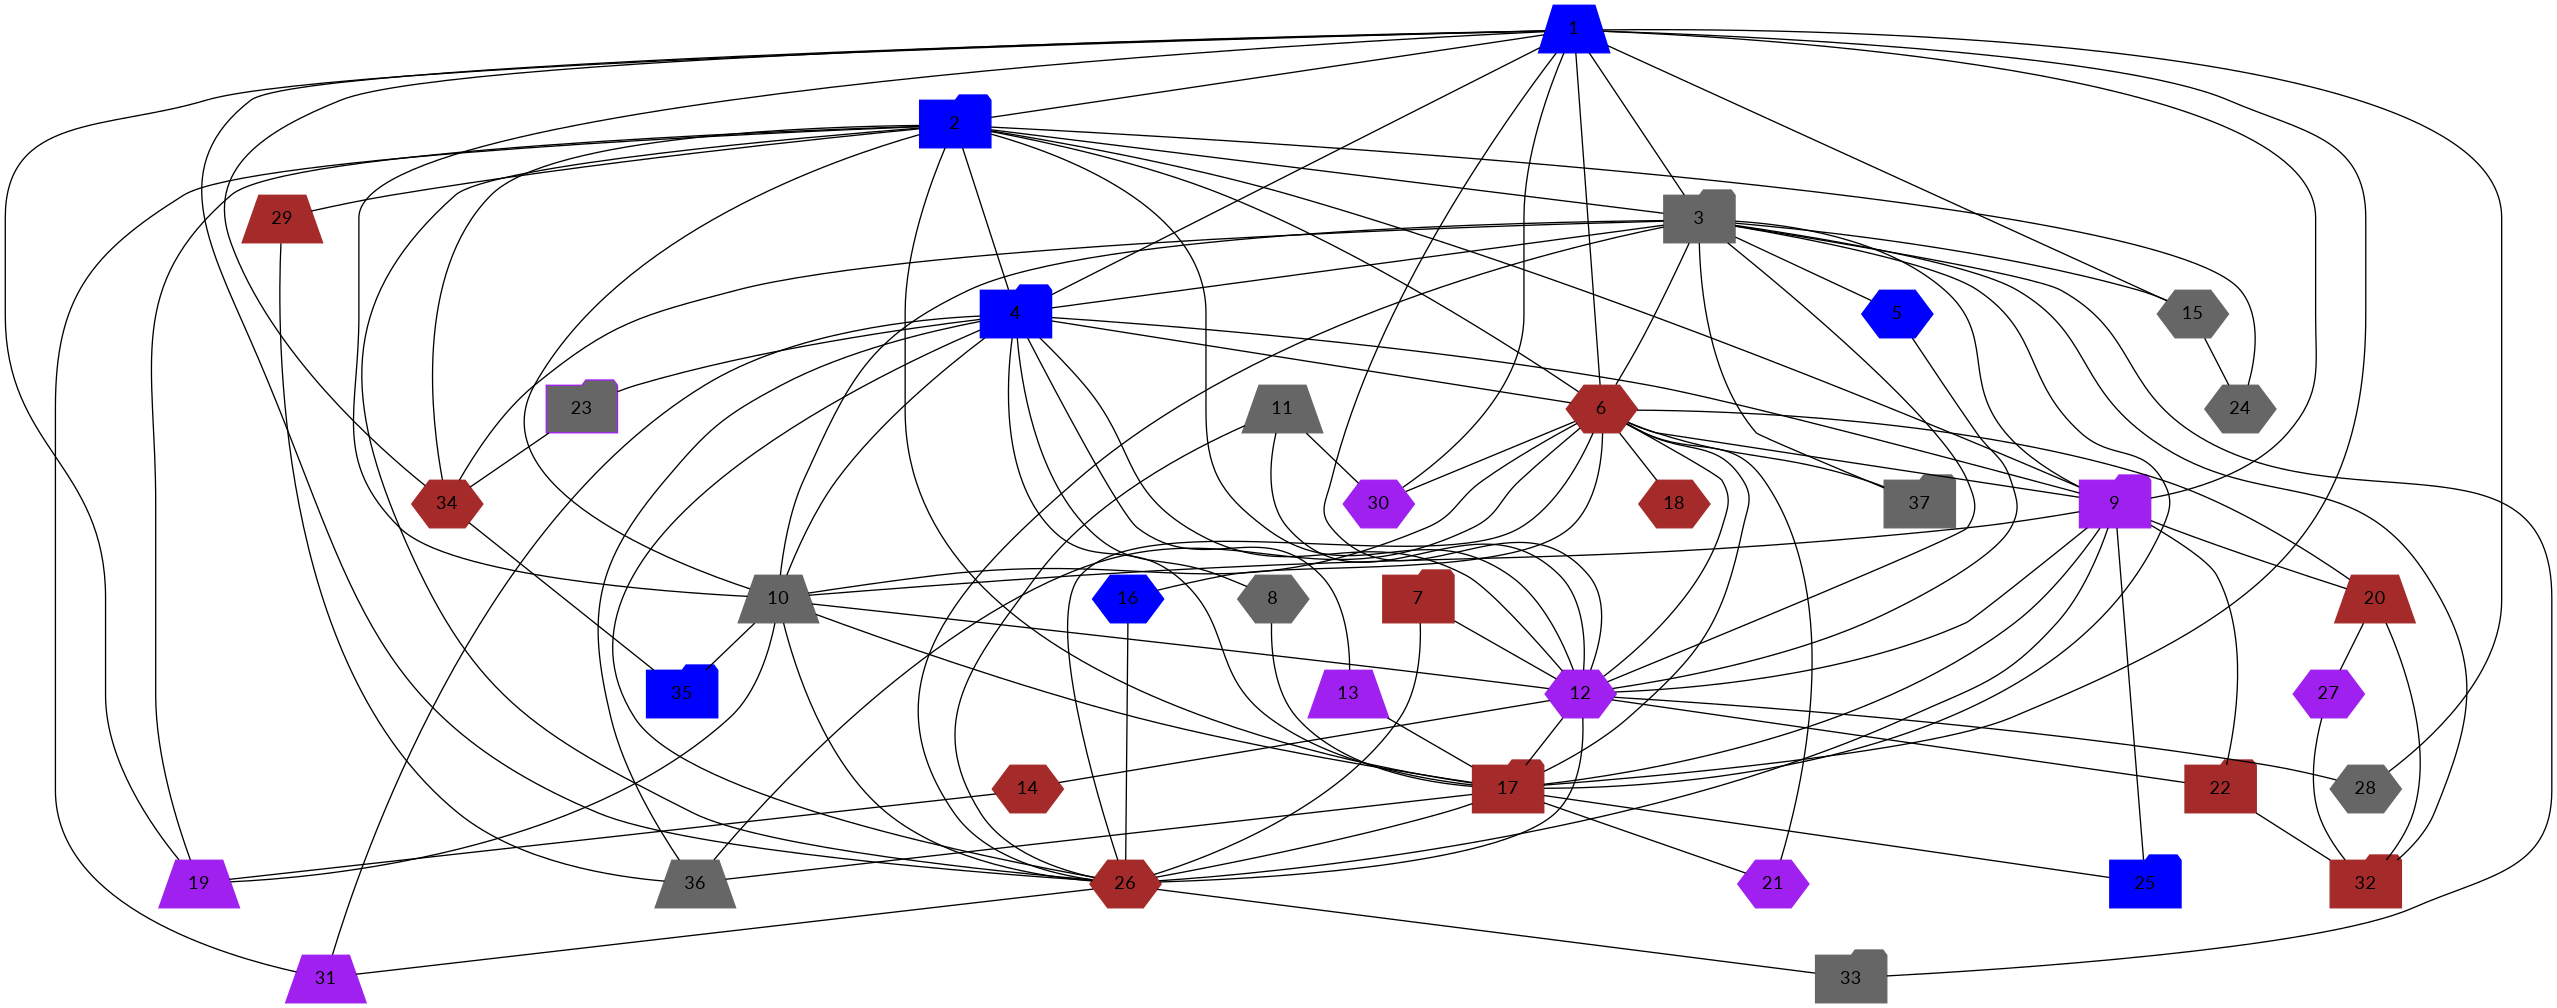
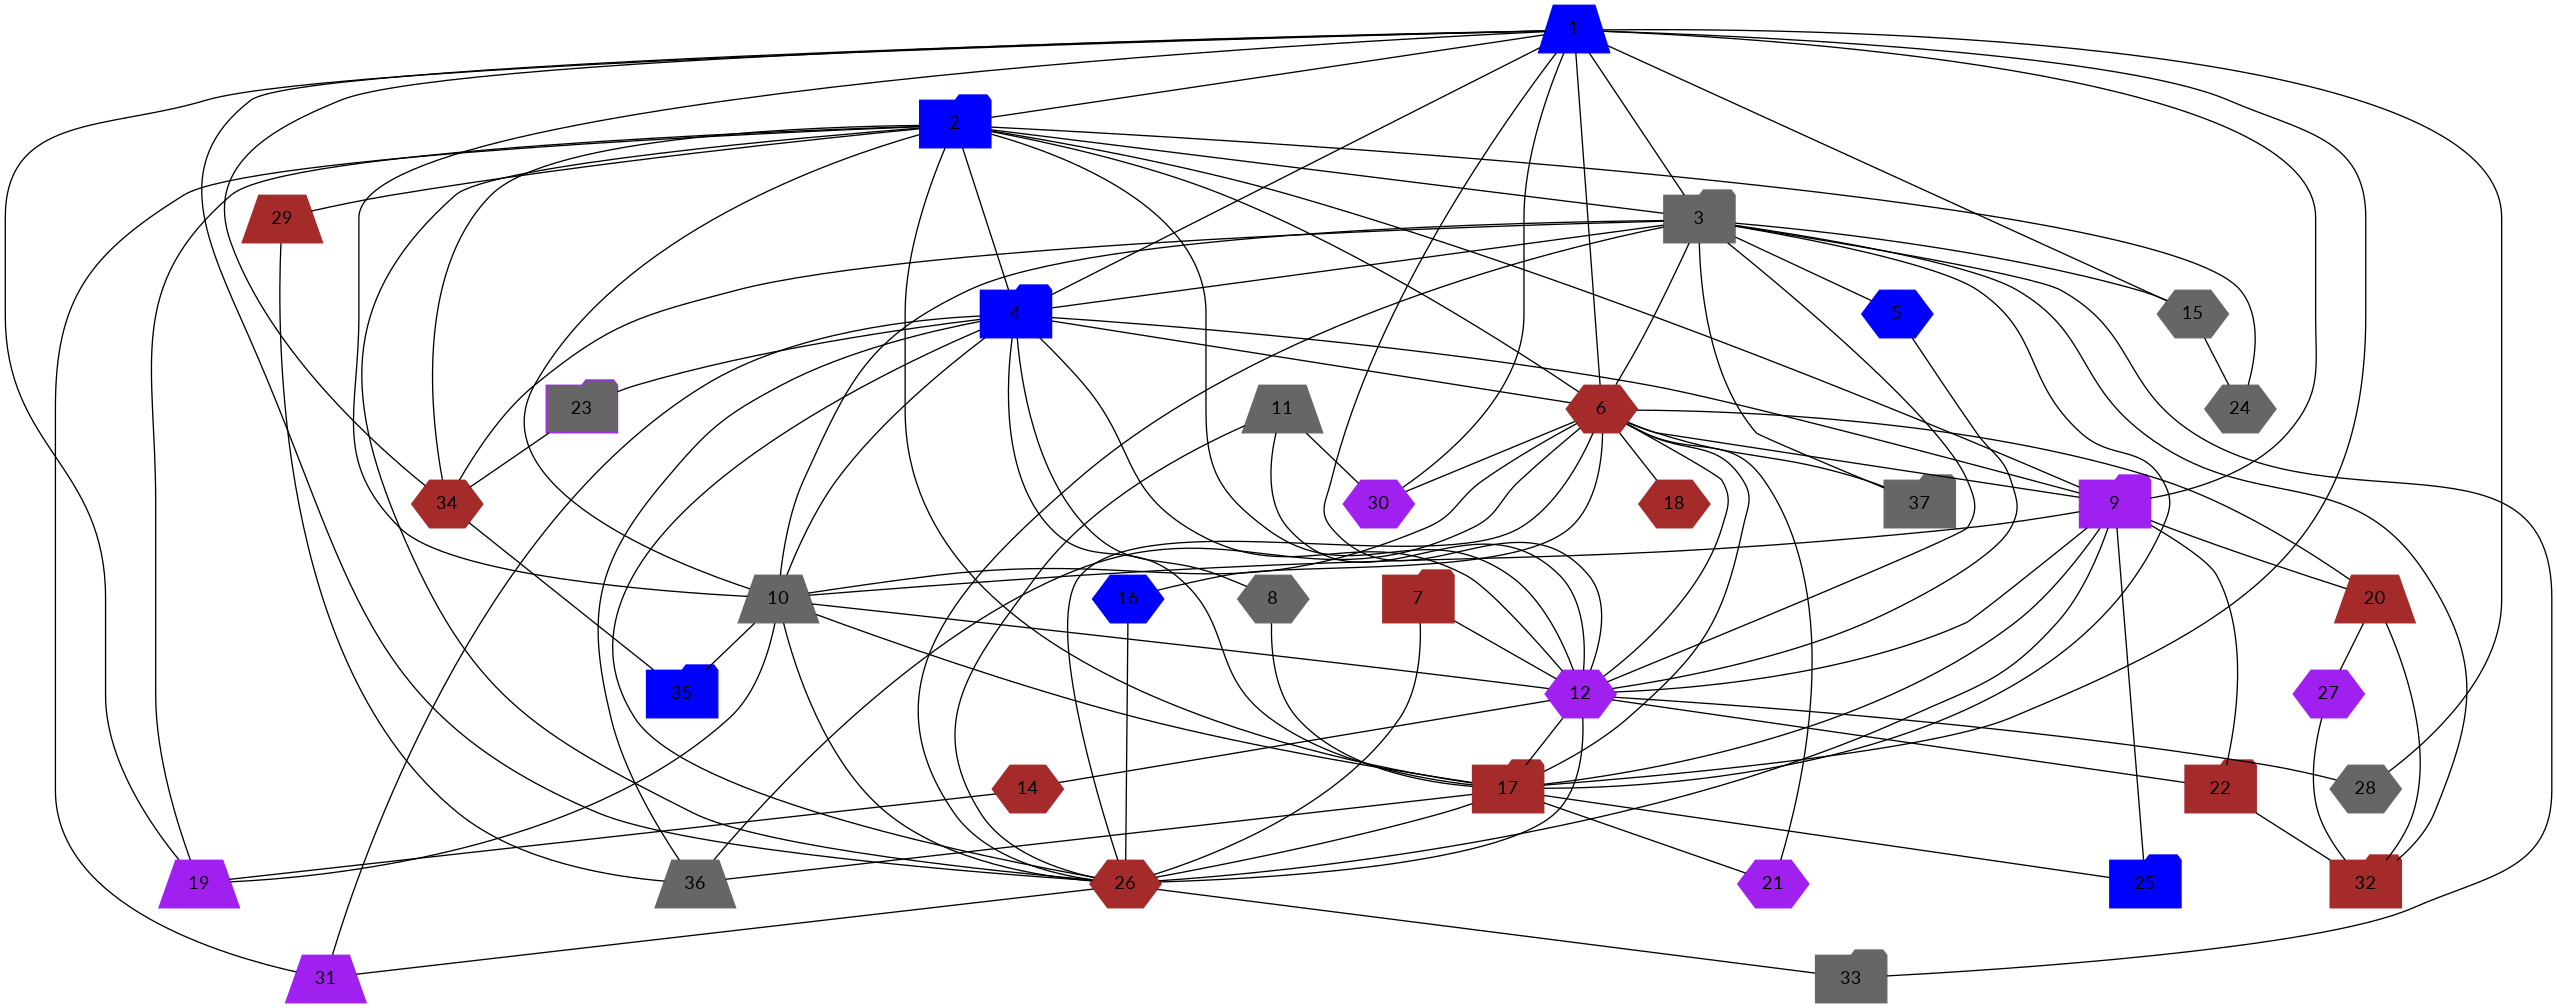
(1953, 300) -> none
(1348, 694) -> none
